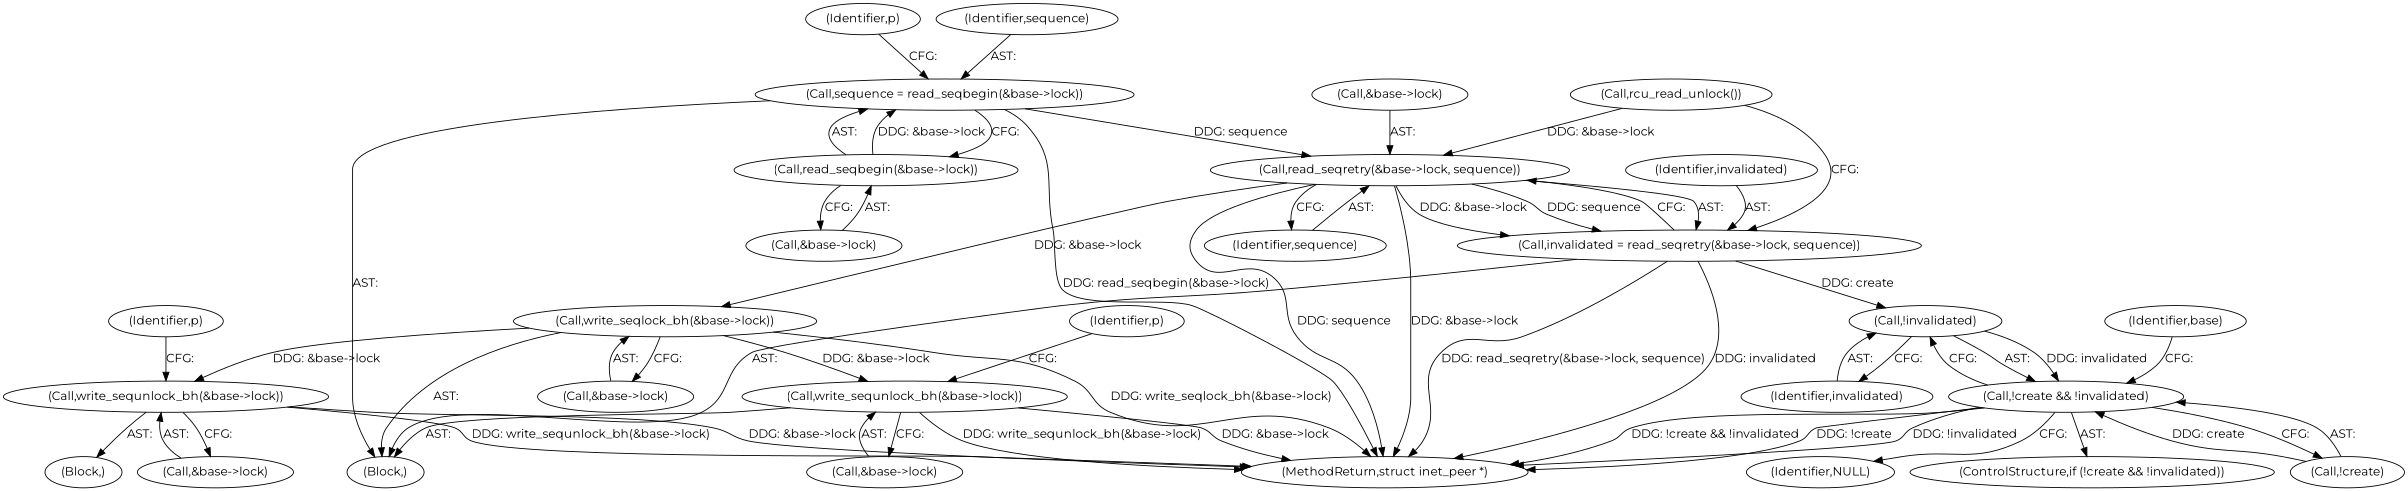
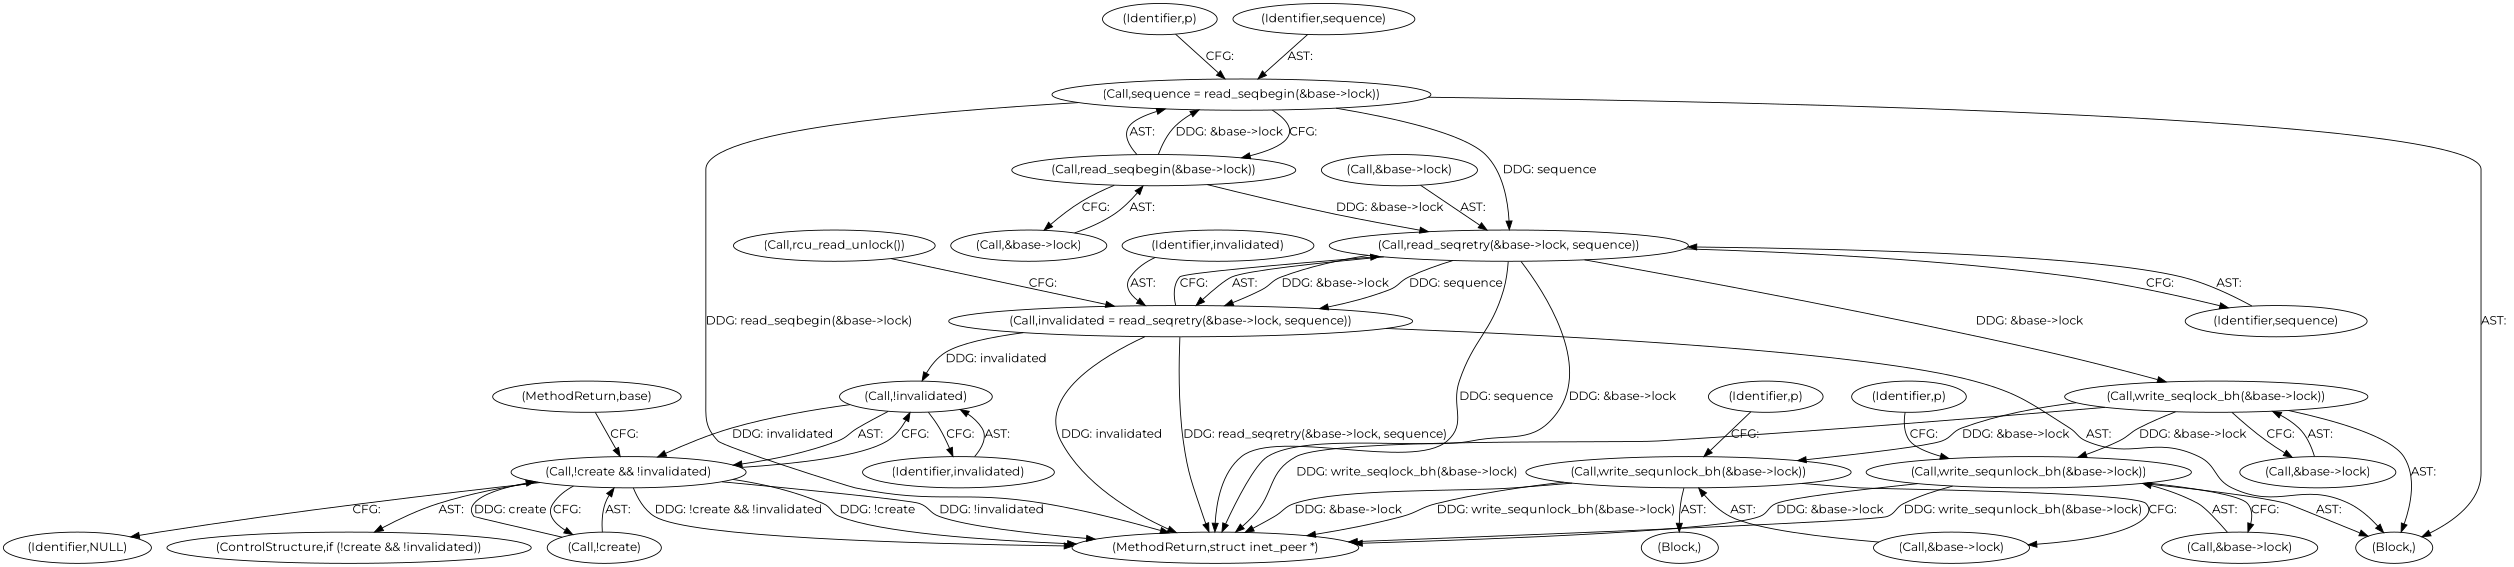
(1537, 131) -> (1313, 210)
(1858, 283) -> (997, 359)
(2176, 321) -> (587, 397)
